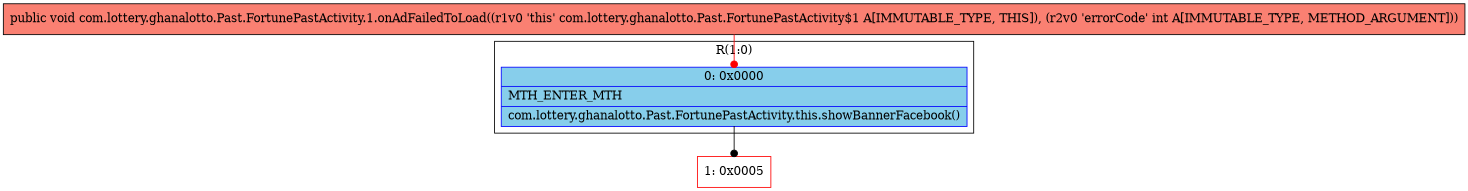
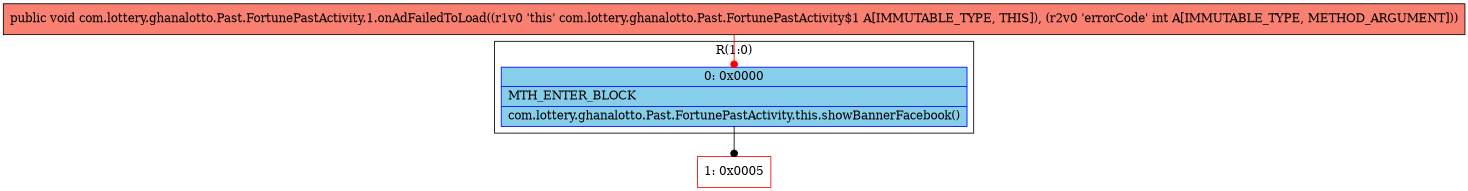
(565, 96) -> (572, 96)
